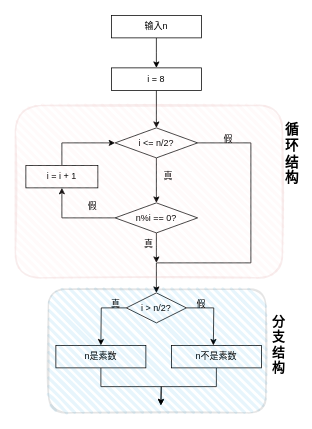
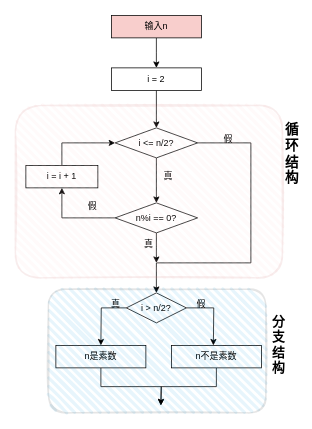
(156, 27) -> (156, 27)
(156, 79) -> (156, 79)
